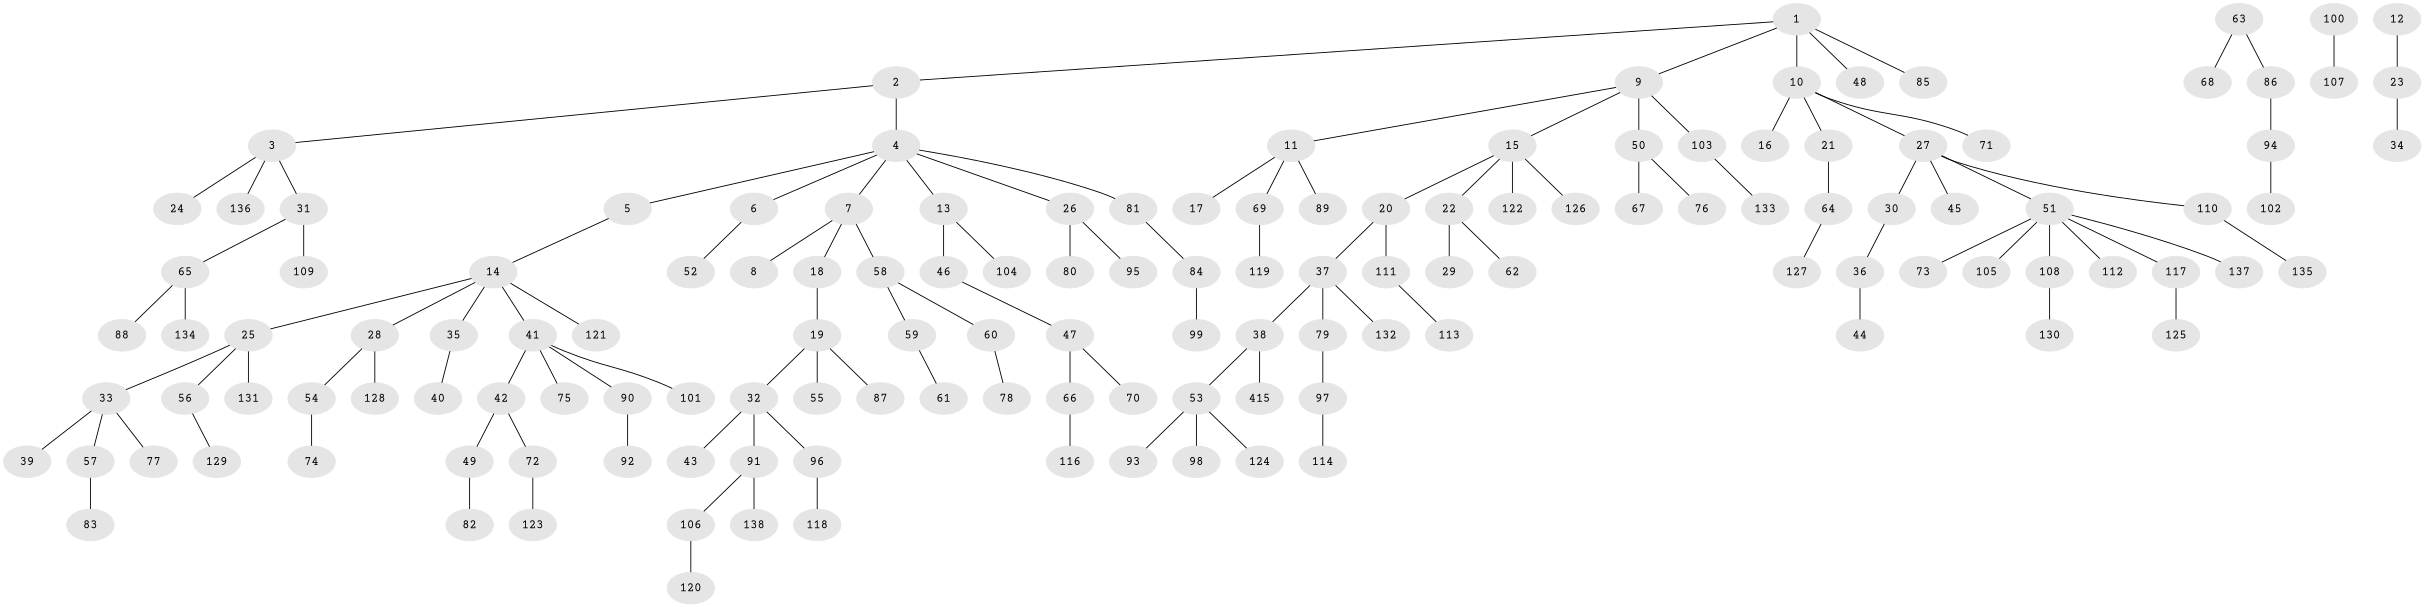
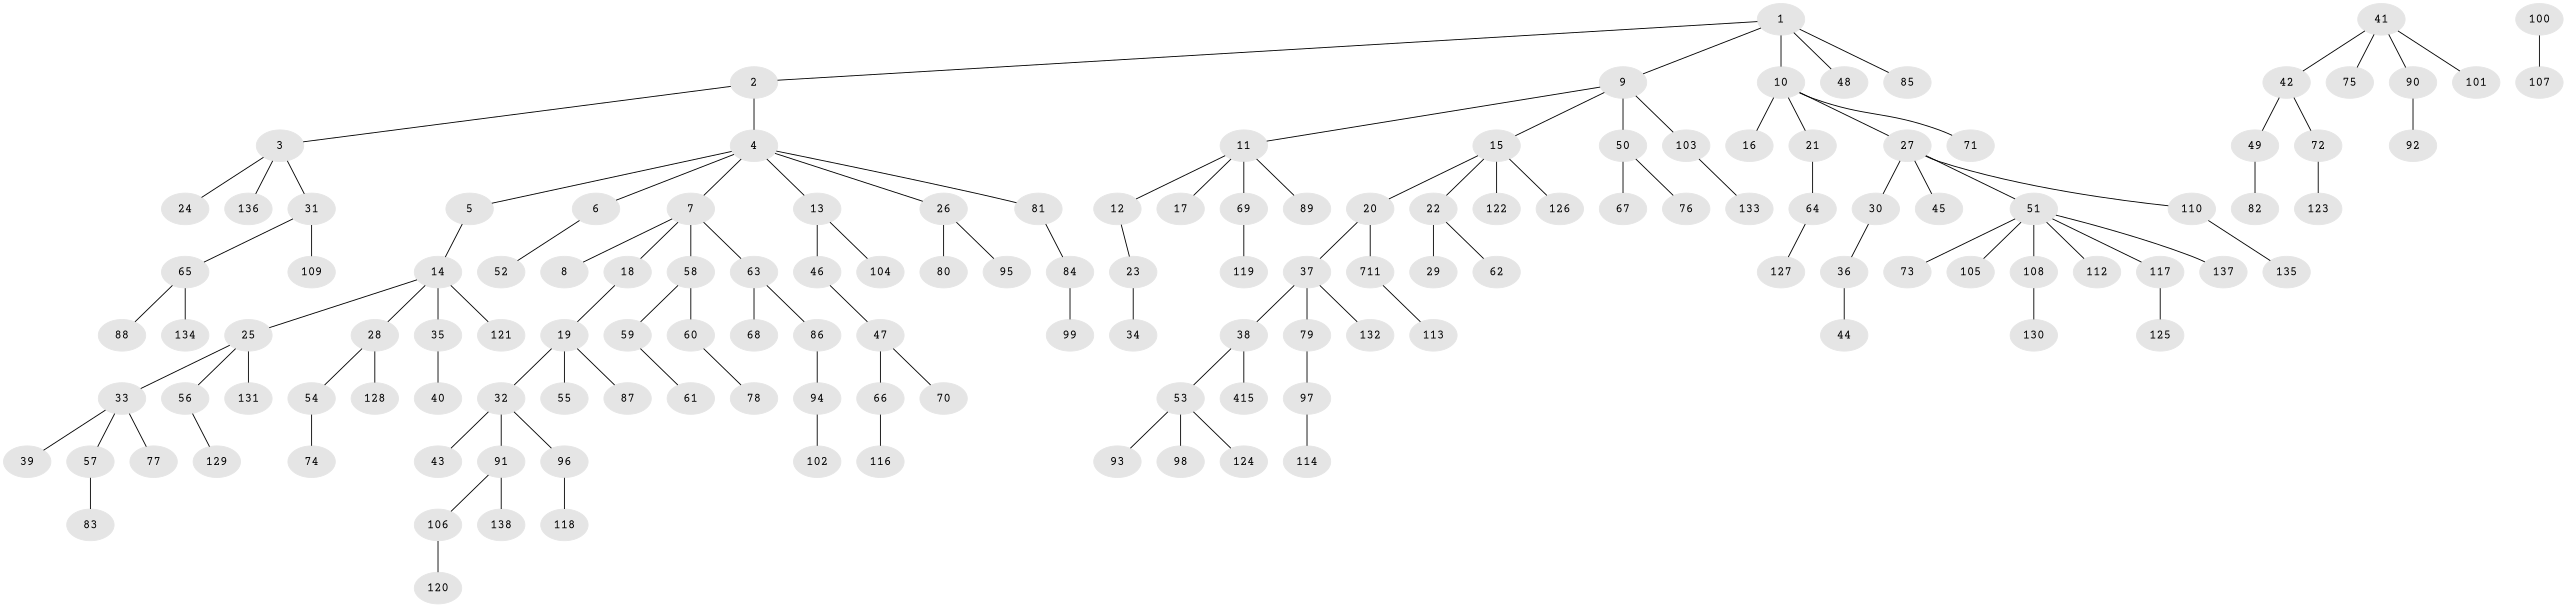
none -> (1181, 177)
none -> (722, 240)
(1386, 272) -> (1370, 272)
(513, 304) -> none
